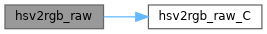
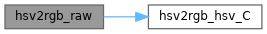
(205, 17) -> (205, 17)
